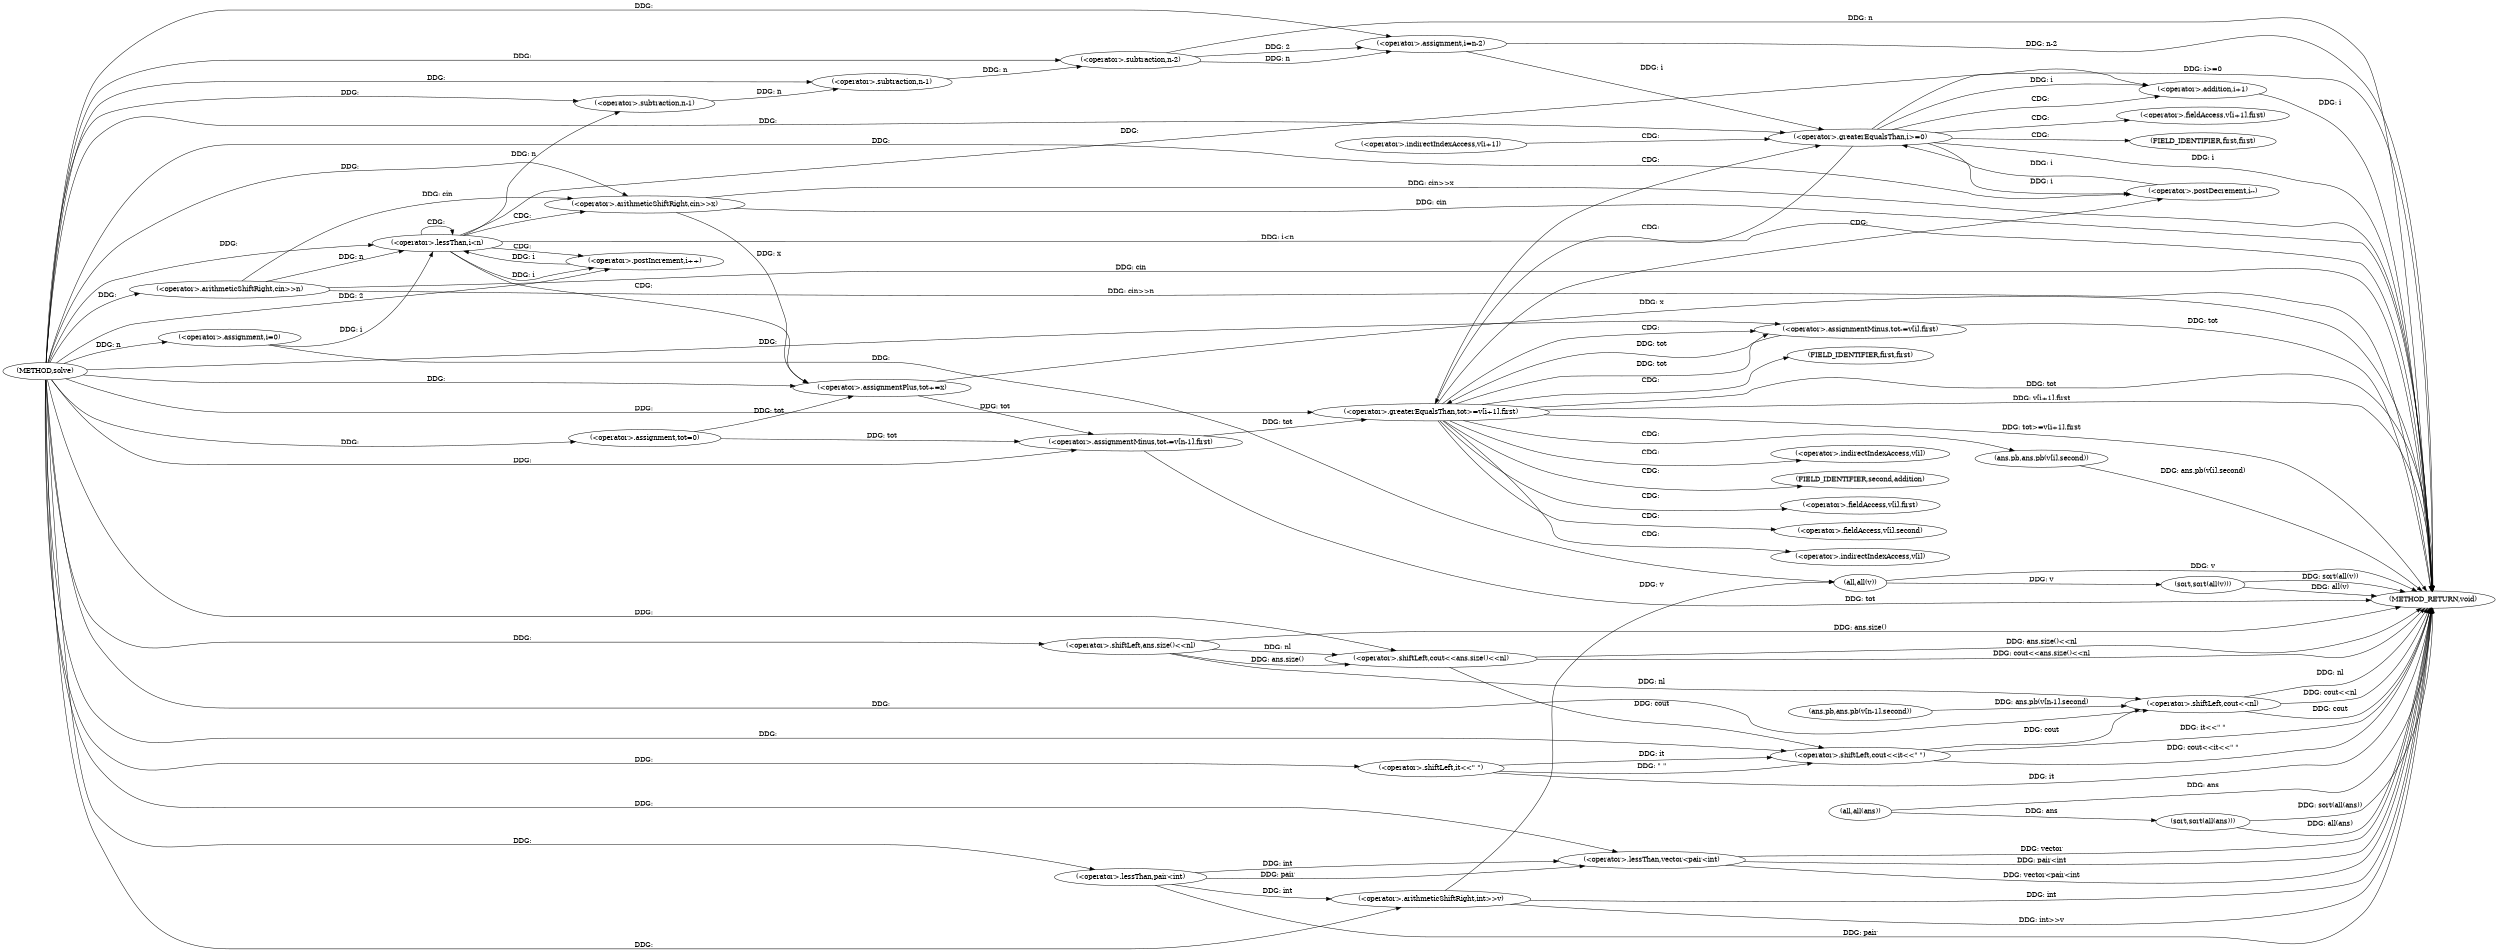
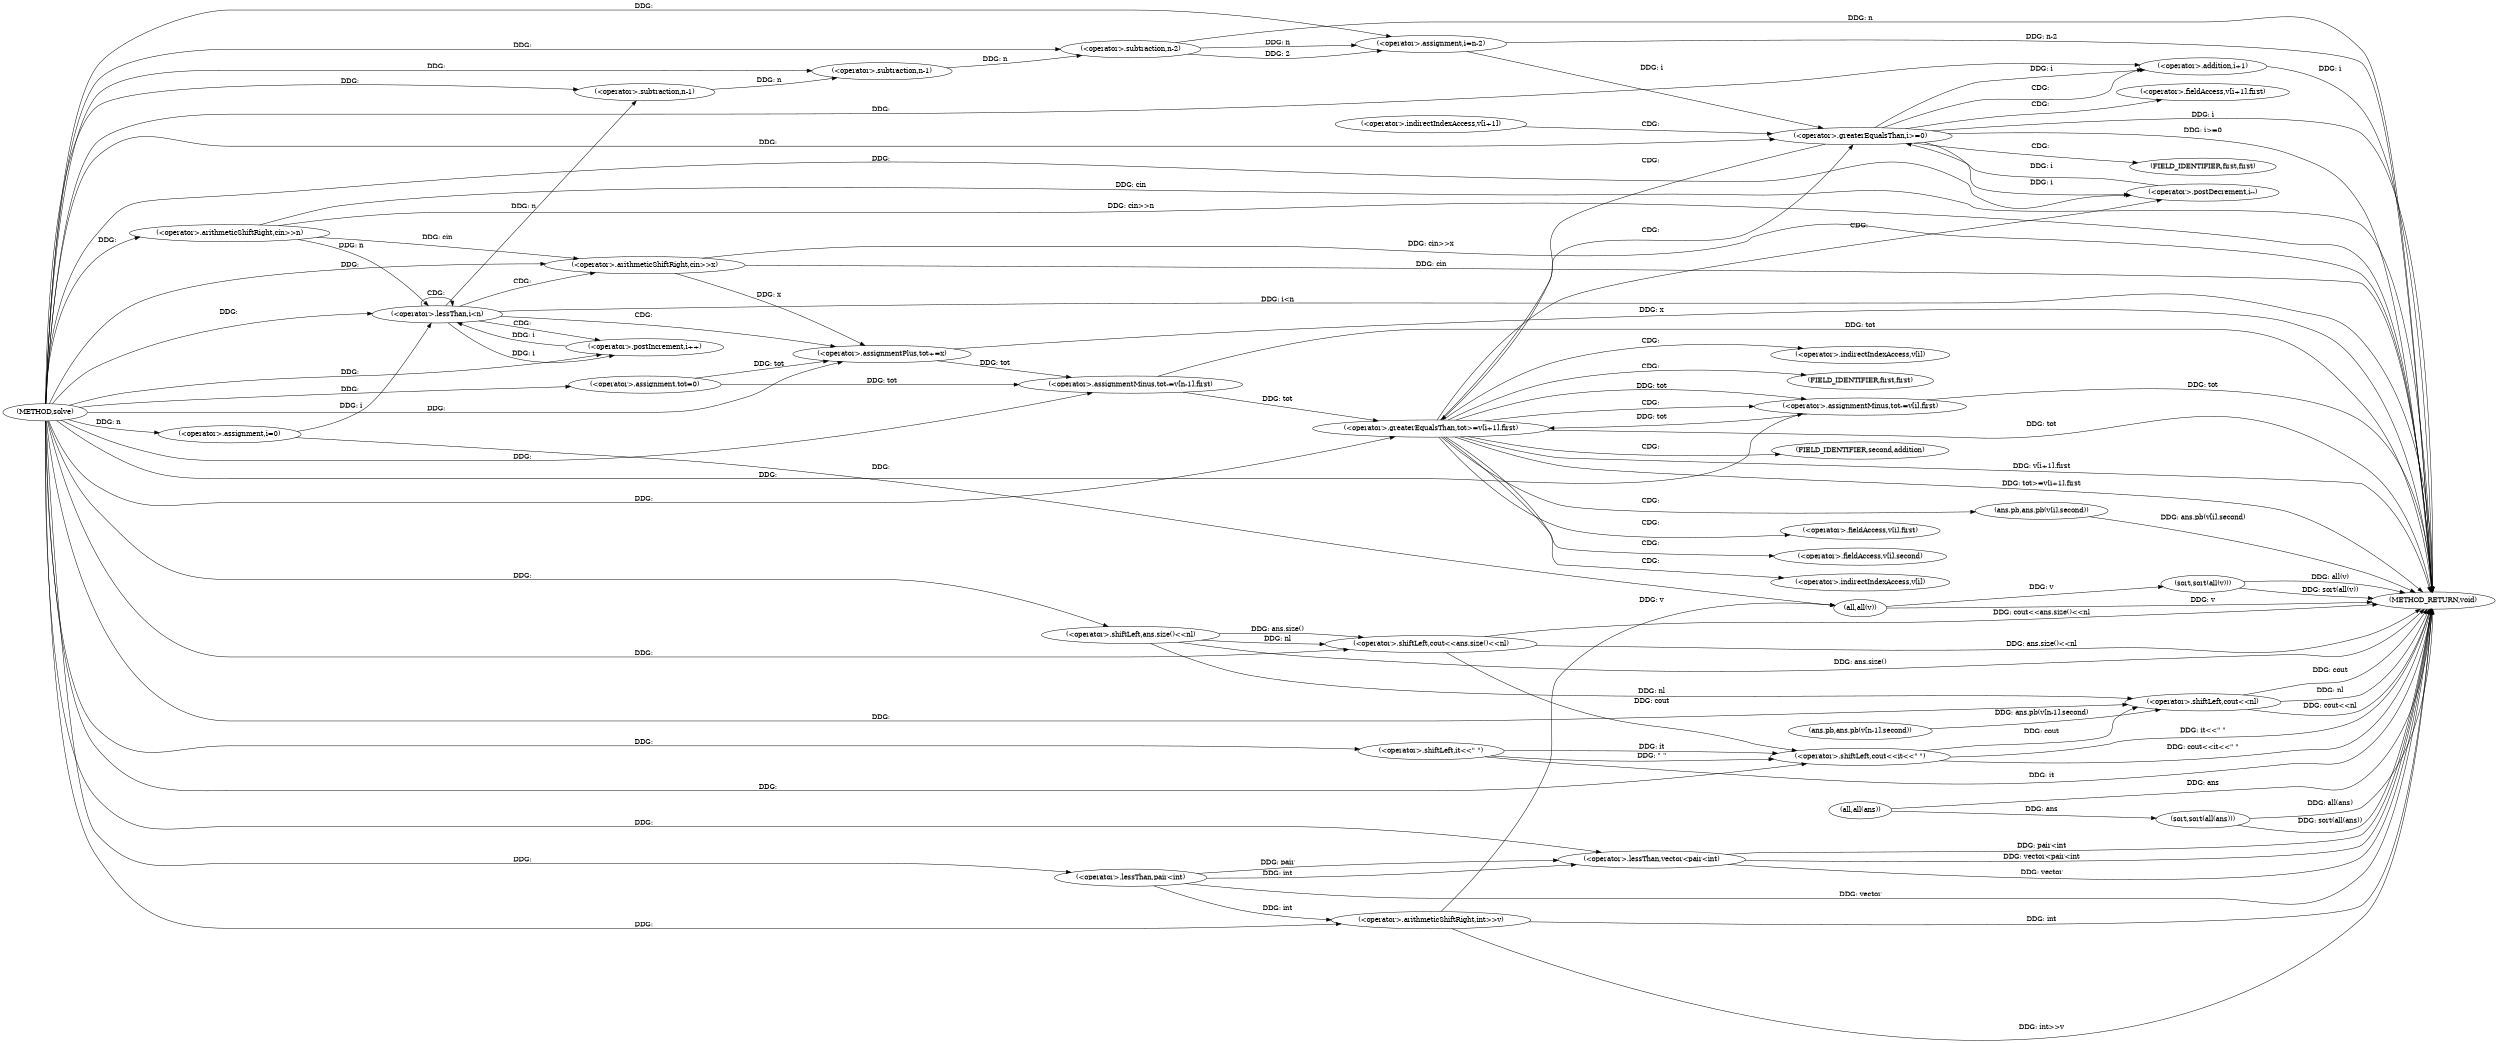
(1297, 129) -> (980, 113)
(351, 296) -> (351, 372)
(1860, 933) -> (1860, 895)
